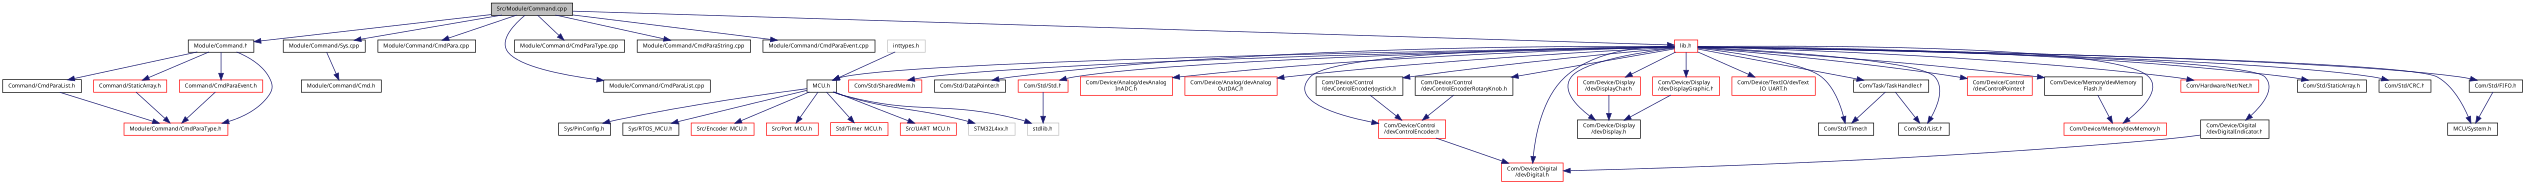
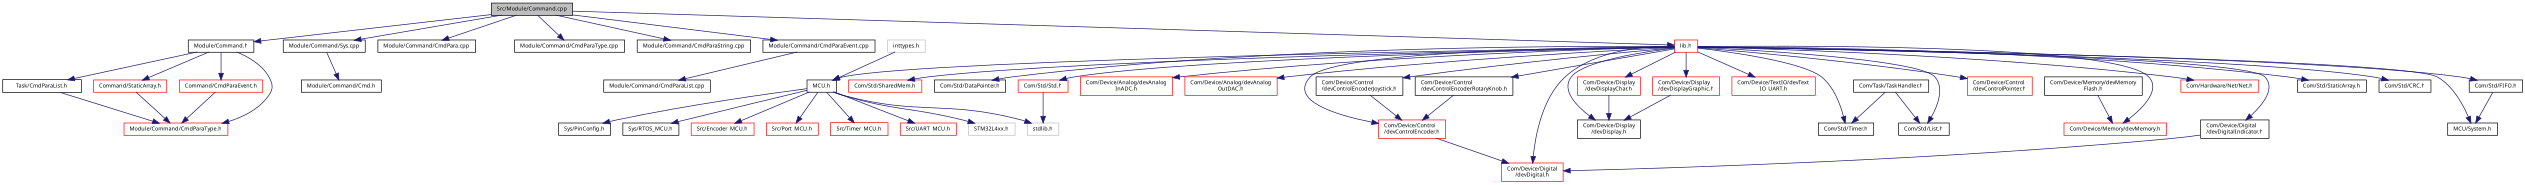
(1777, 64) -> none
(1919, 64) -> none
(529, 65) -> (741, 65)
(42, 86) -> (42, 86)
(859, 129) -> (859, 129)
